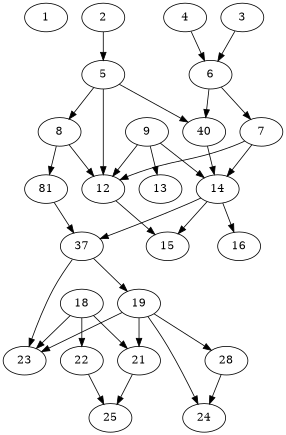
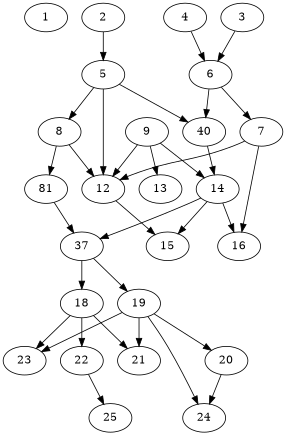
(242, 157) -> (251, 185)
(49, 298) -> (82, 271)
(226, 361) -> (226, 361)
(127, 386) -> none
